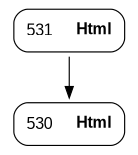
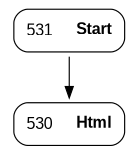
(94, 29) -> (94, 29)
